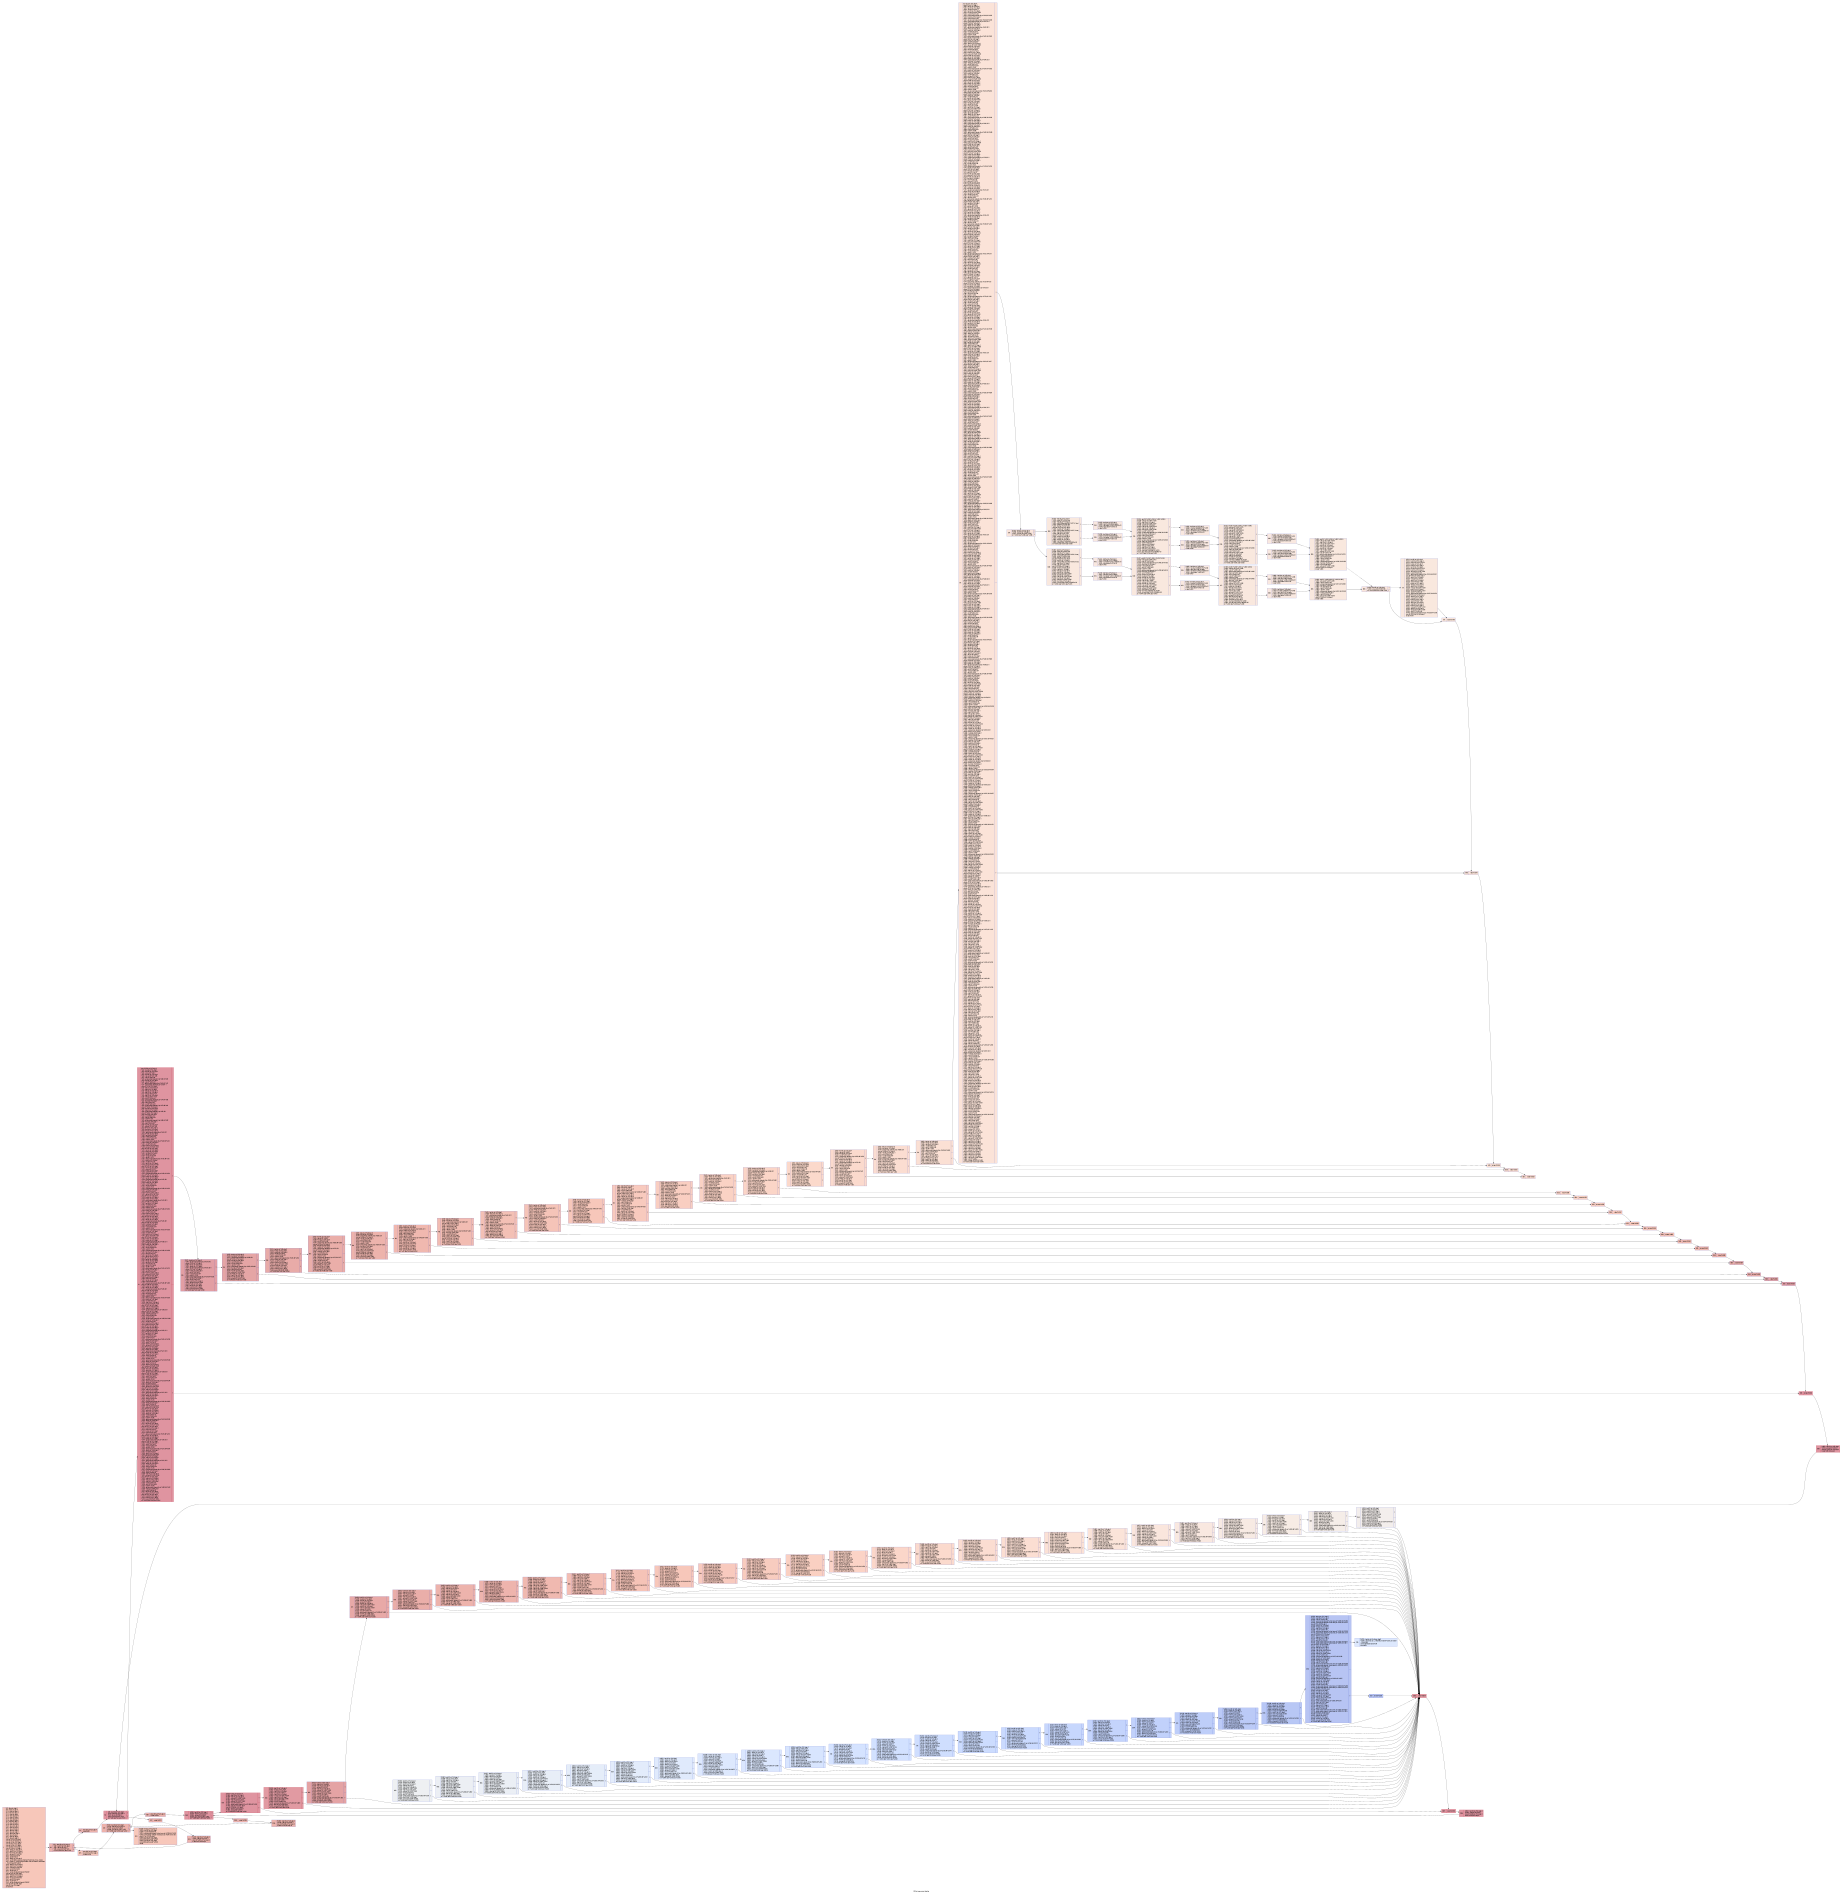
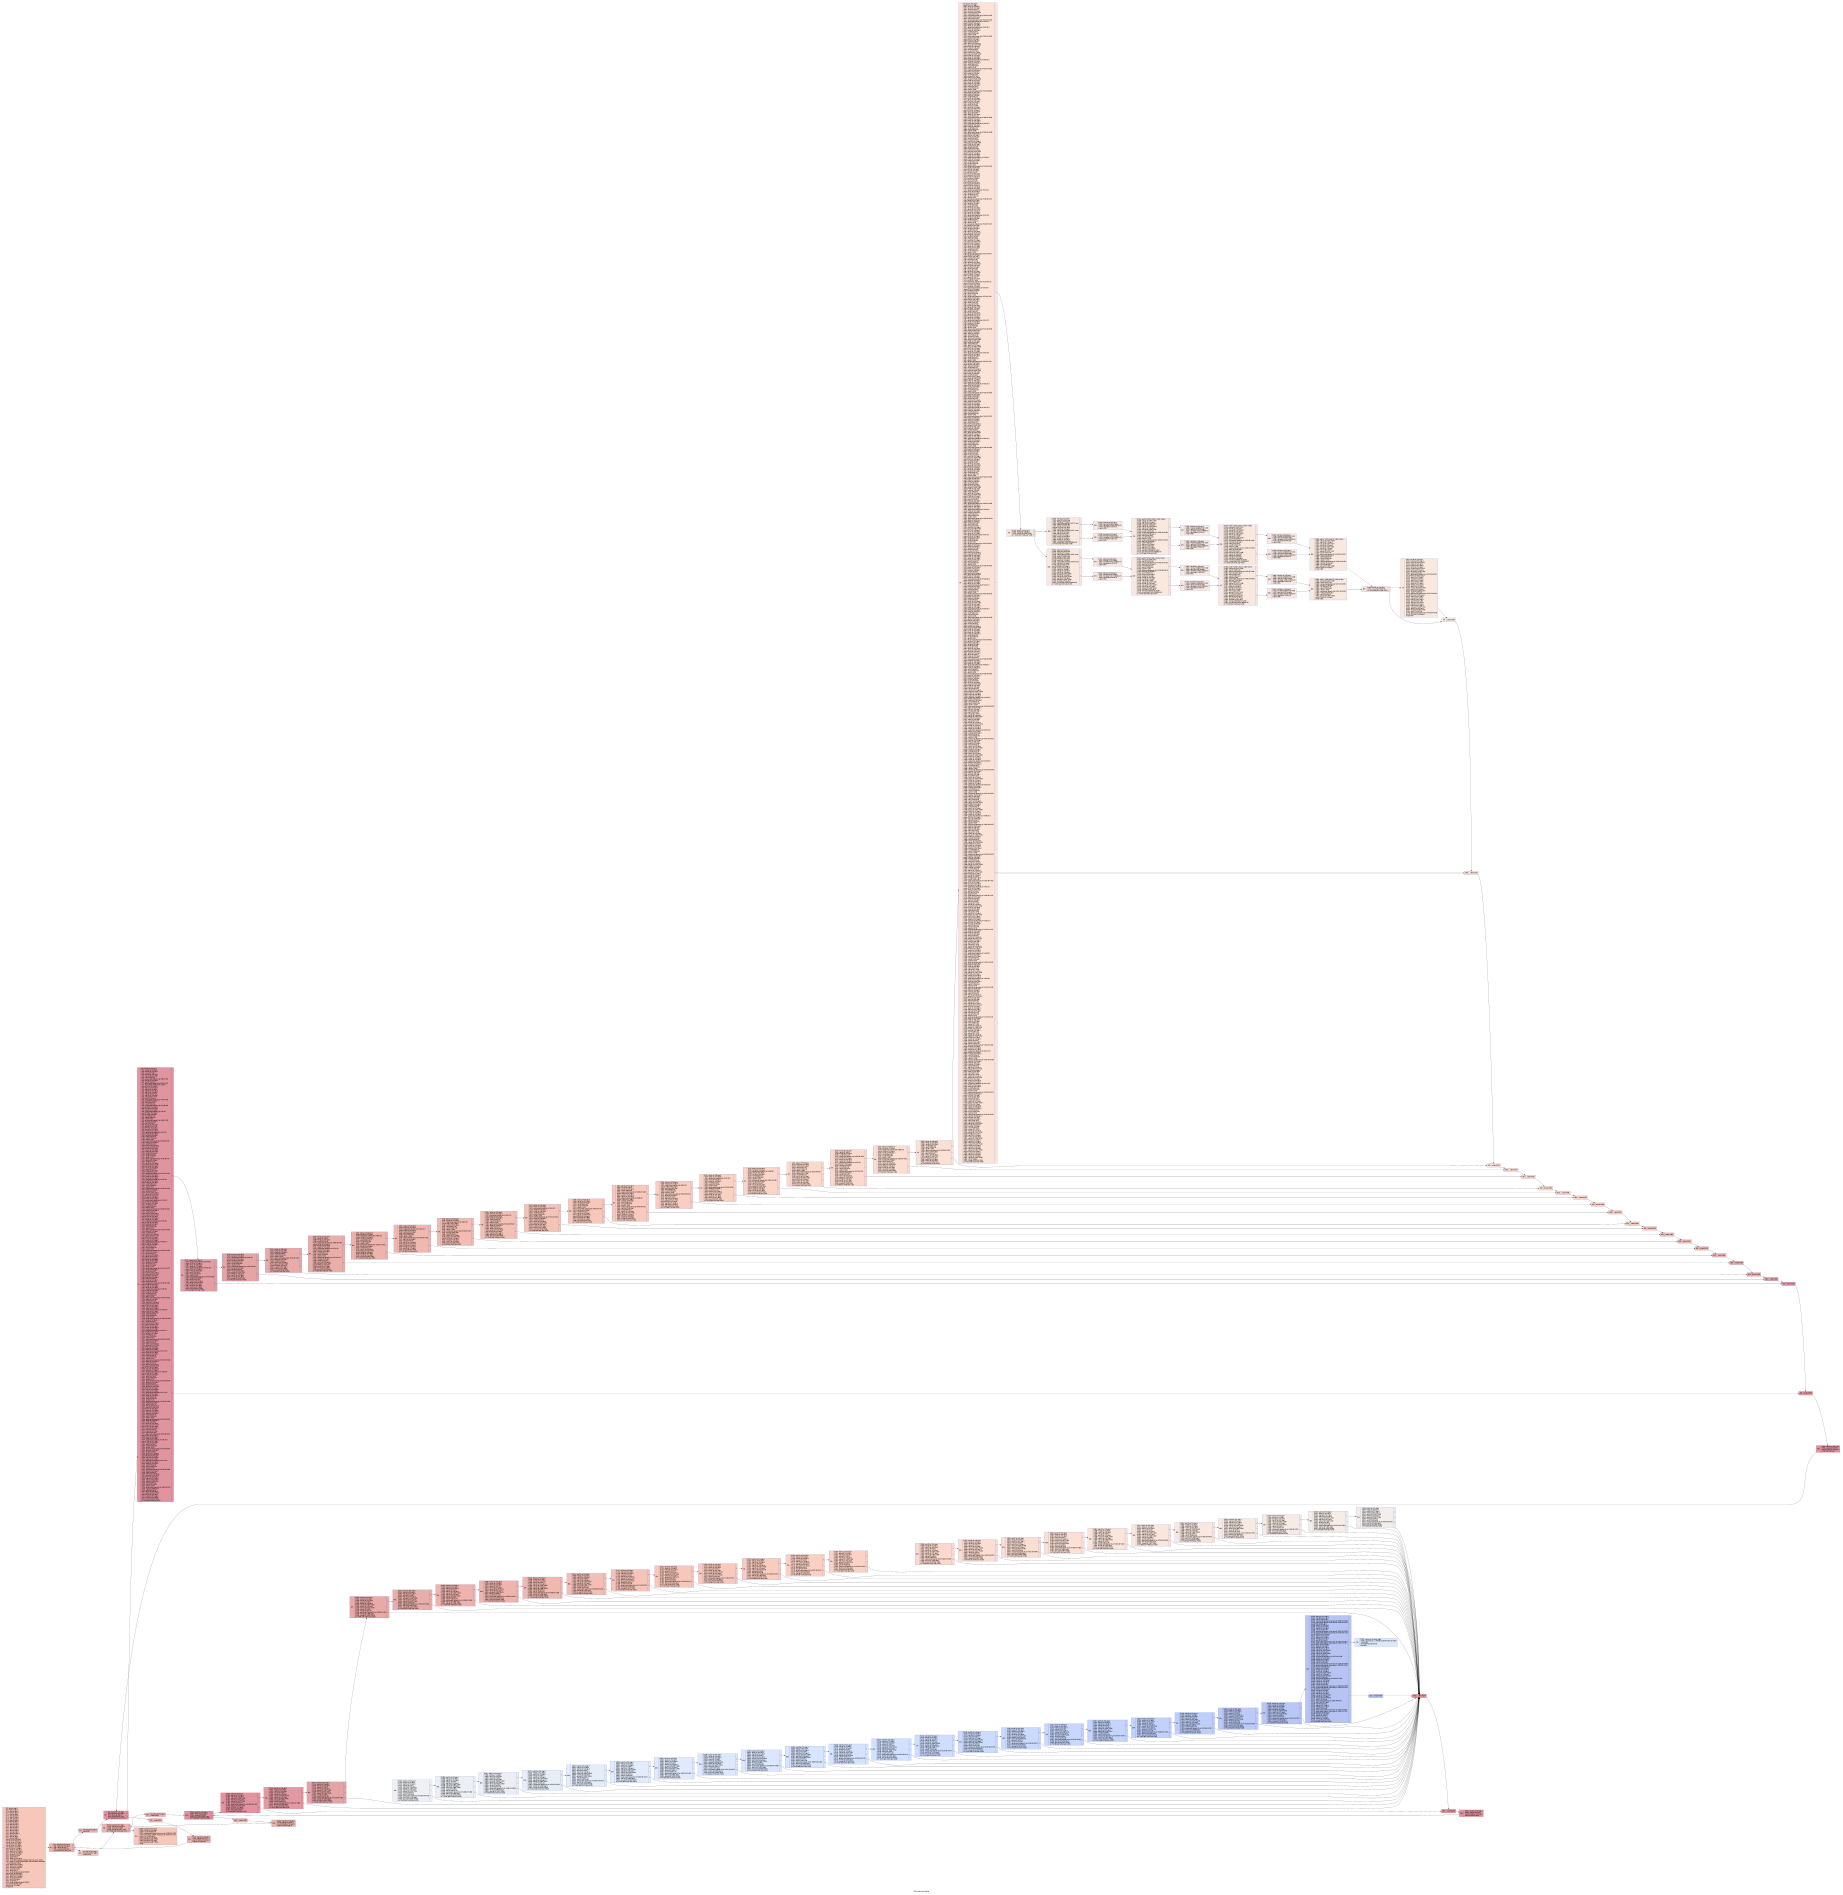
none -> (1546, 1188)
(891, 1558) -> none
